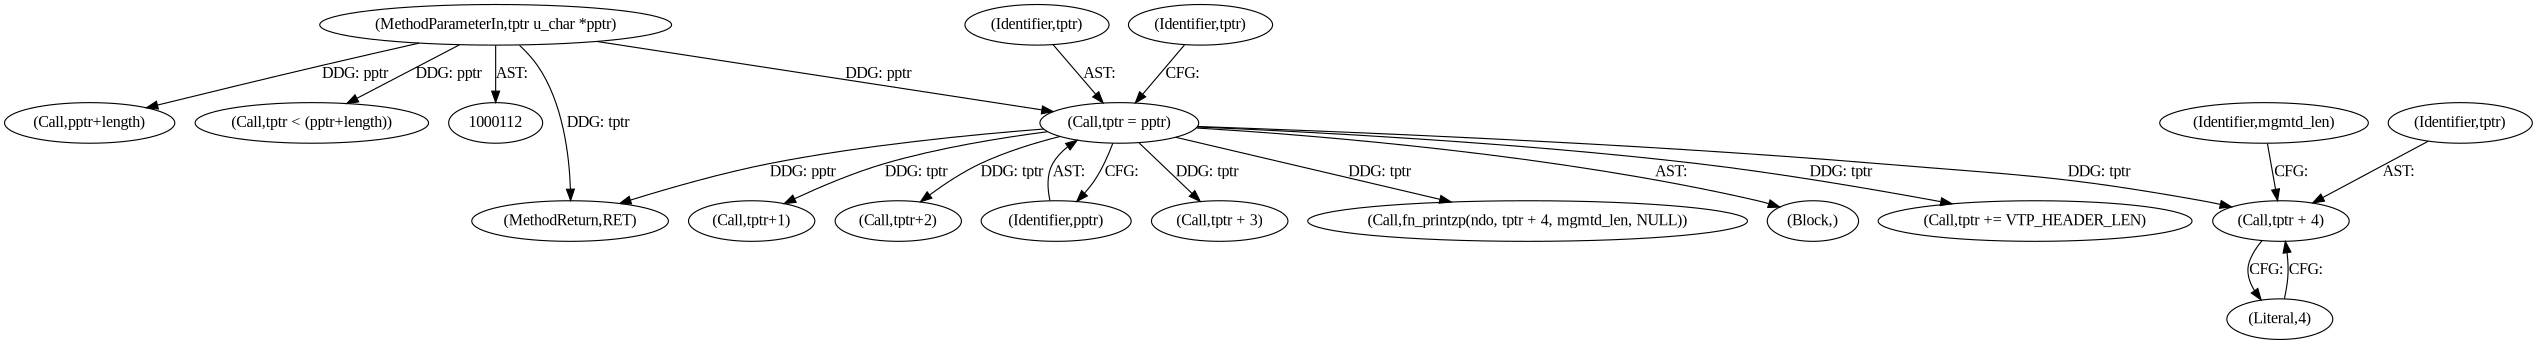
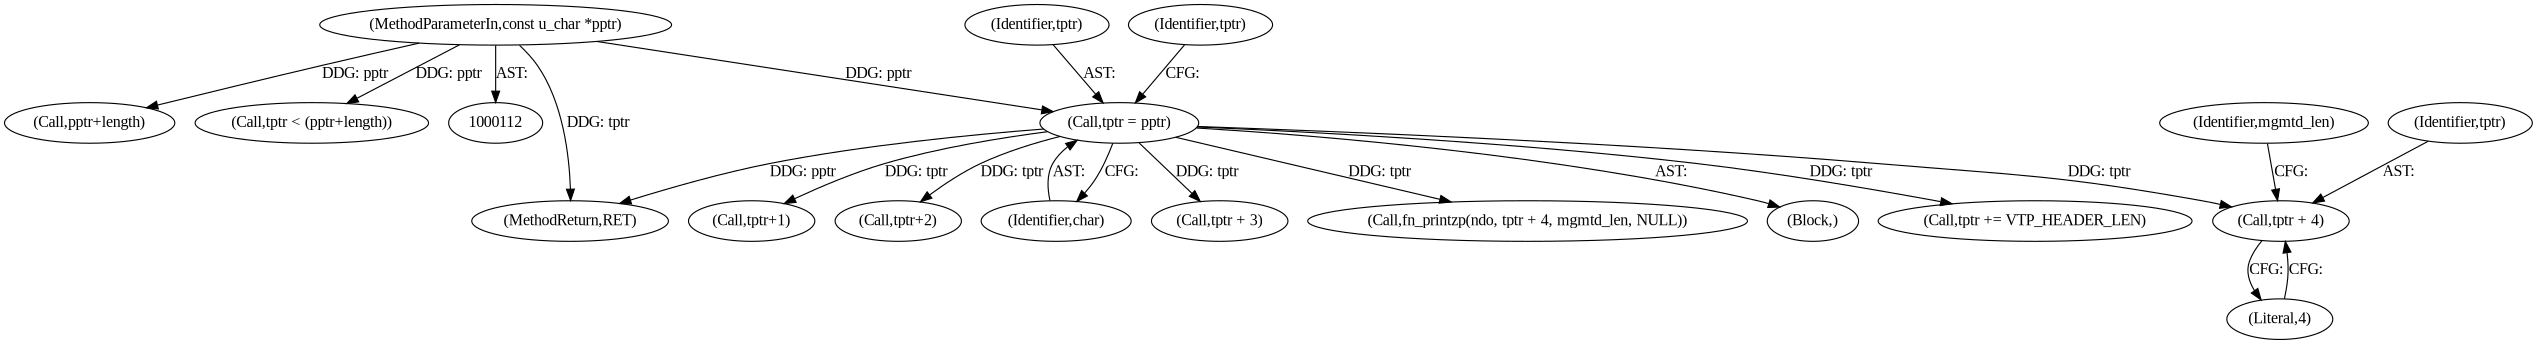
(496, 25) -> (496, 25)
(1056, 221) -> (1056, 221)
